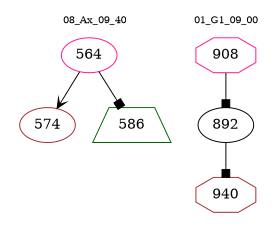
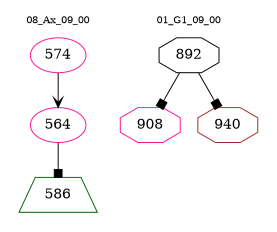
(95, 21) -> (58, 21)
(226, 85) -> (172, 86)
(71, 86) -> (58, 85)
(48, 125) -> (58, 55)
(226, 125) -> (189, 55)
